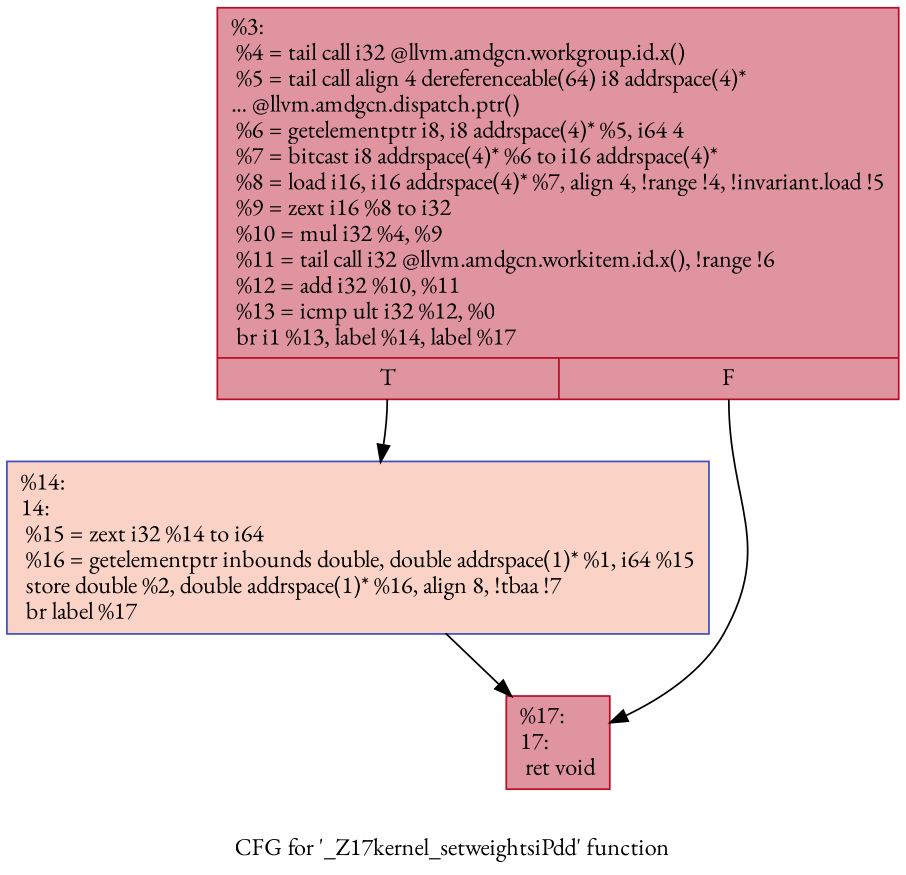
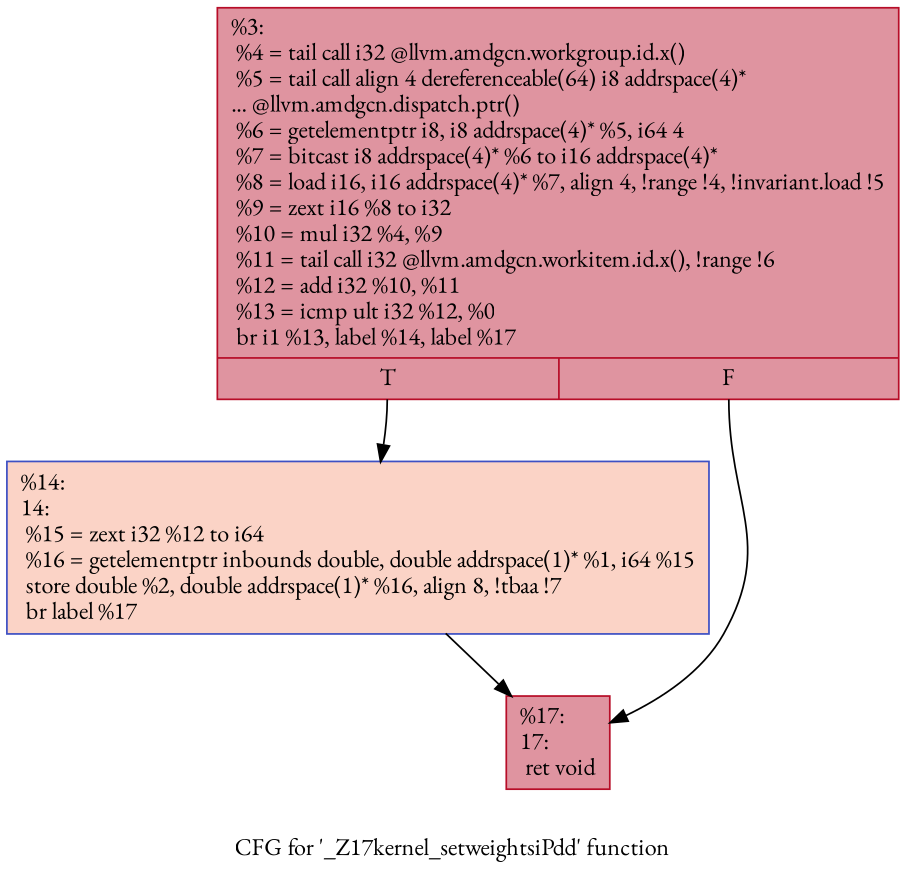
(143, 534) -> (143, 534)
